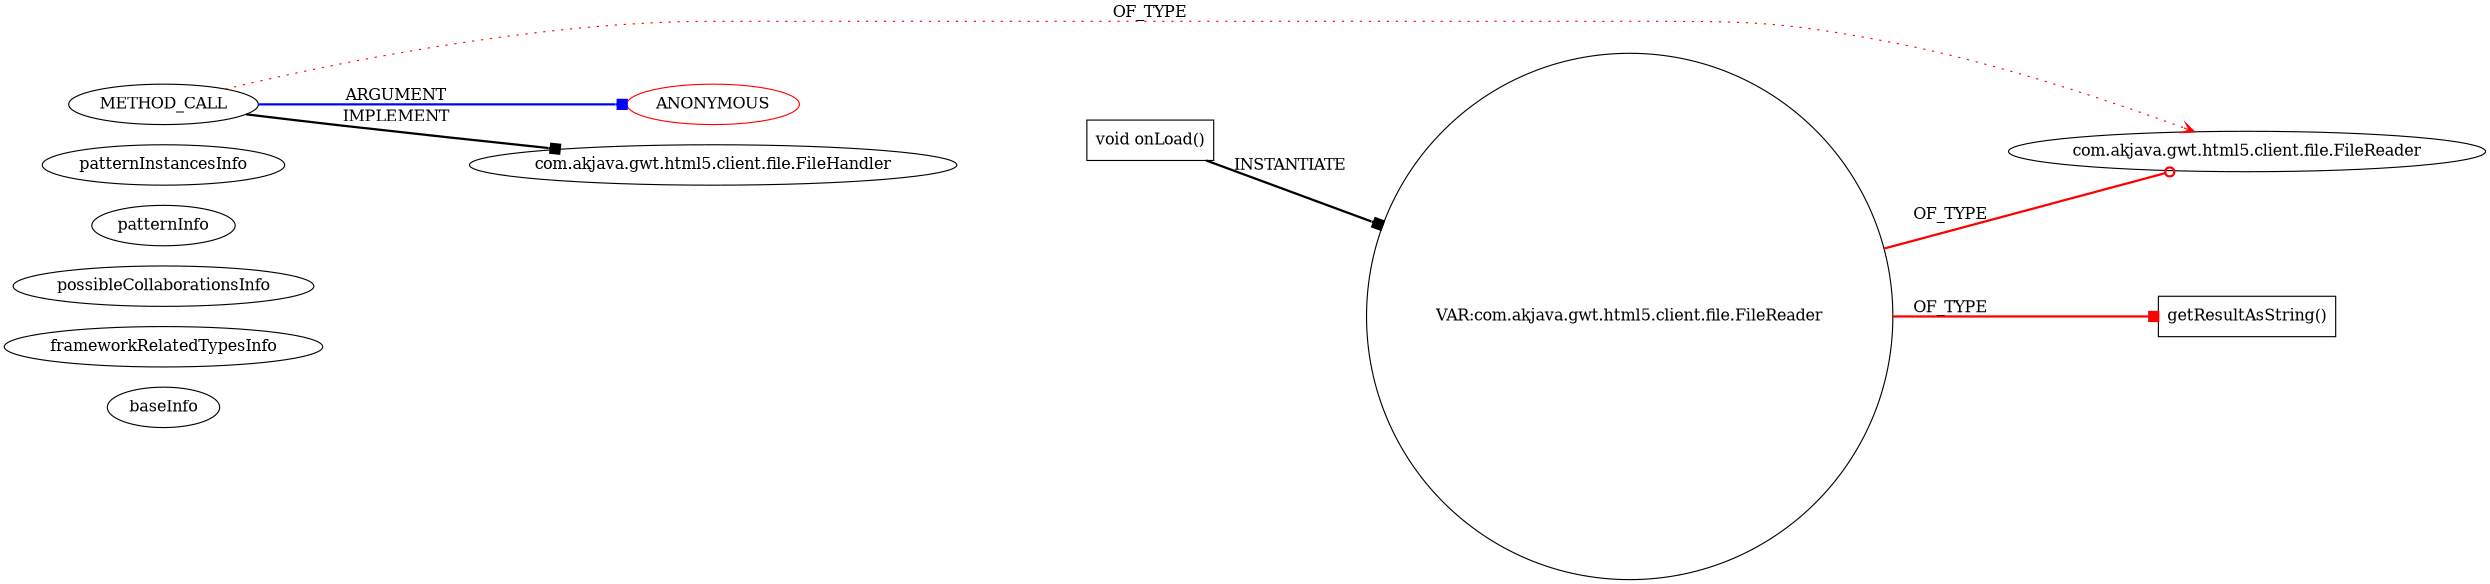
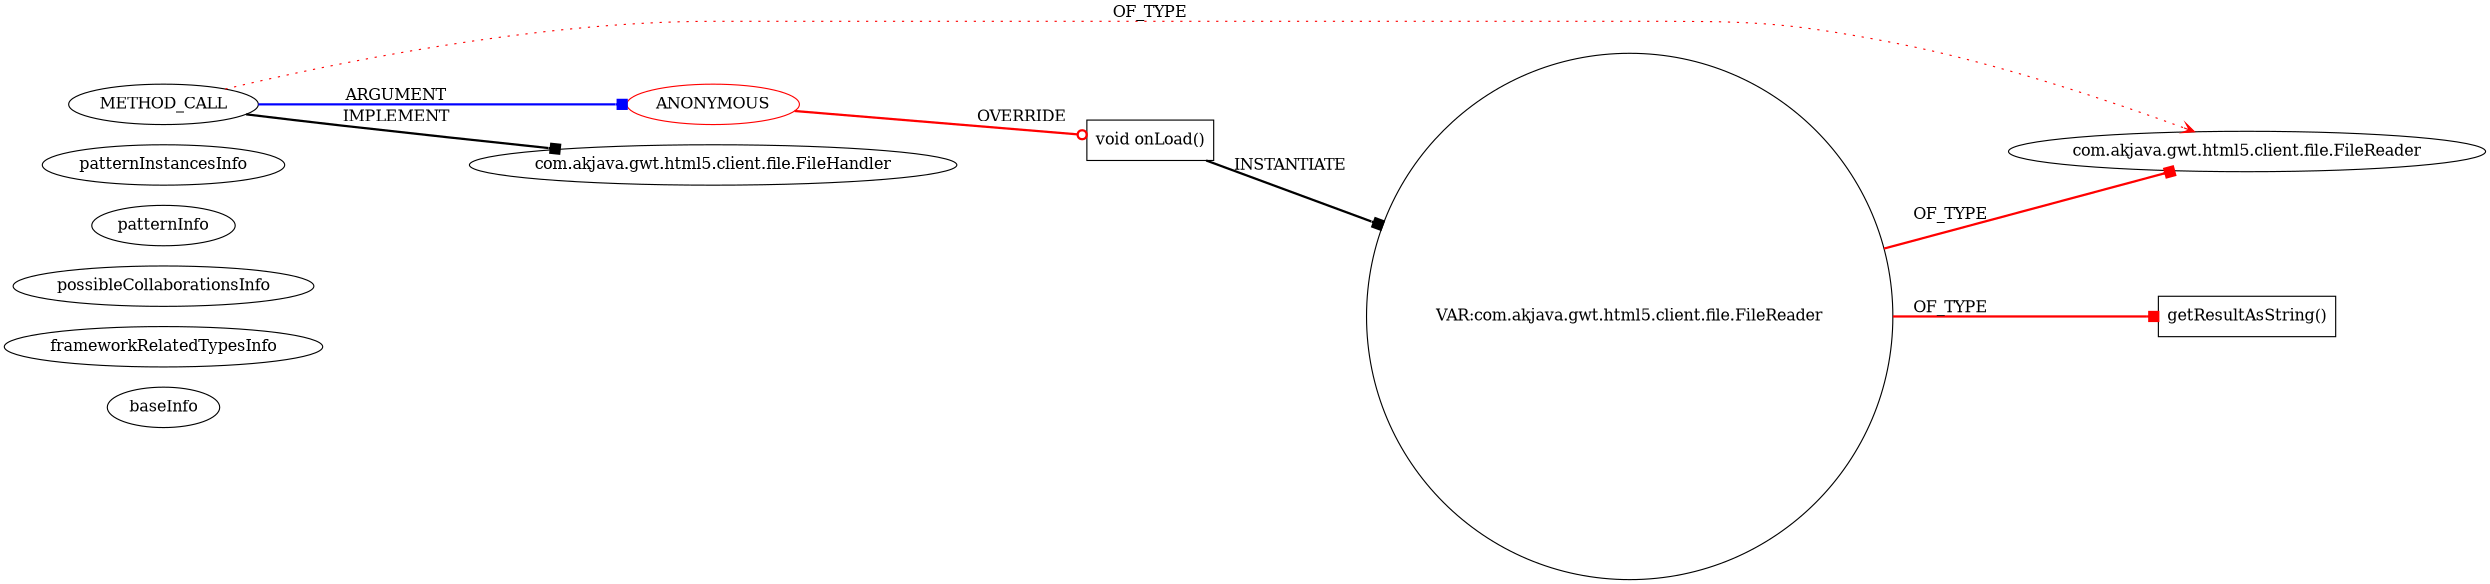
none -> (936, 123)
(2025, 211) -> (2025, 211)
